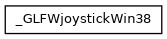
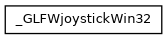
(84, 20) -> (84, 20)
